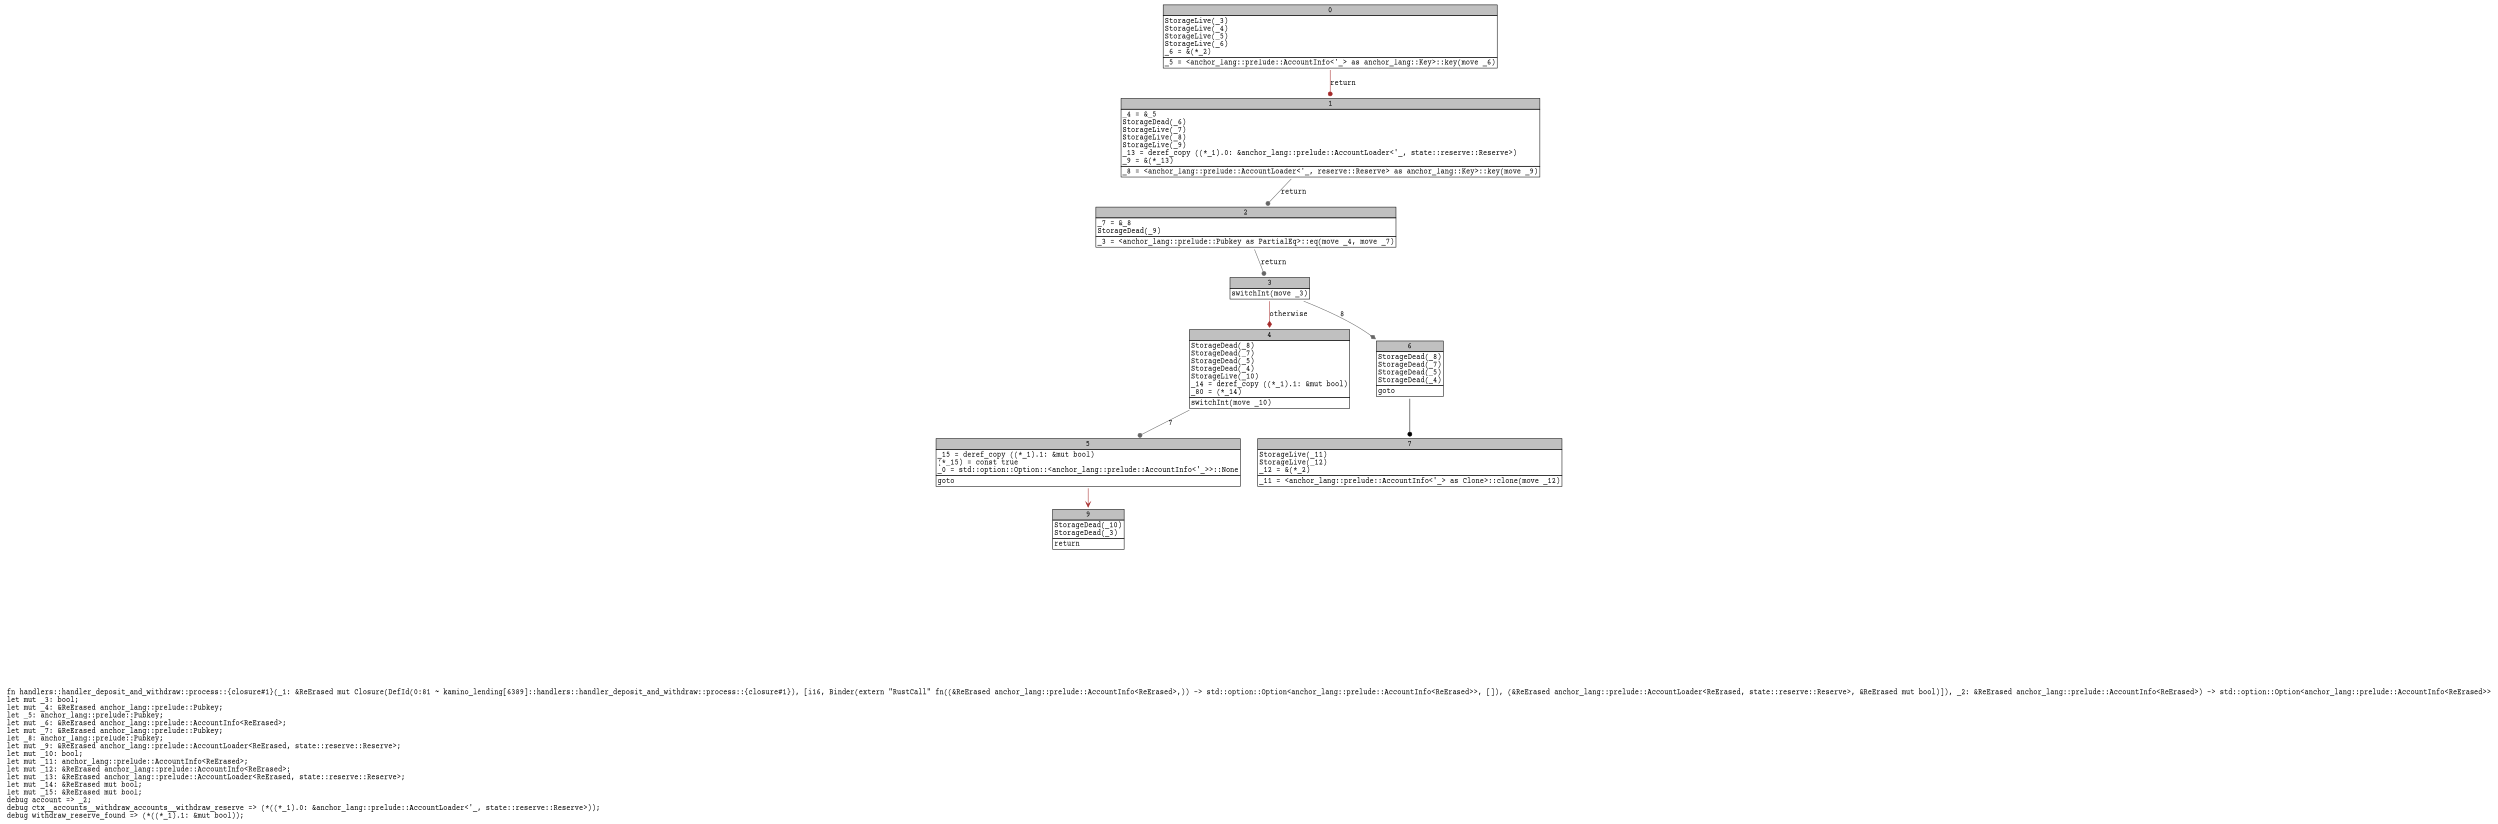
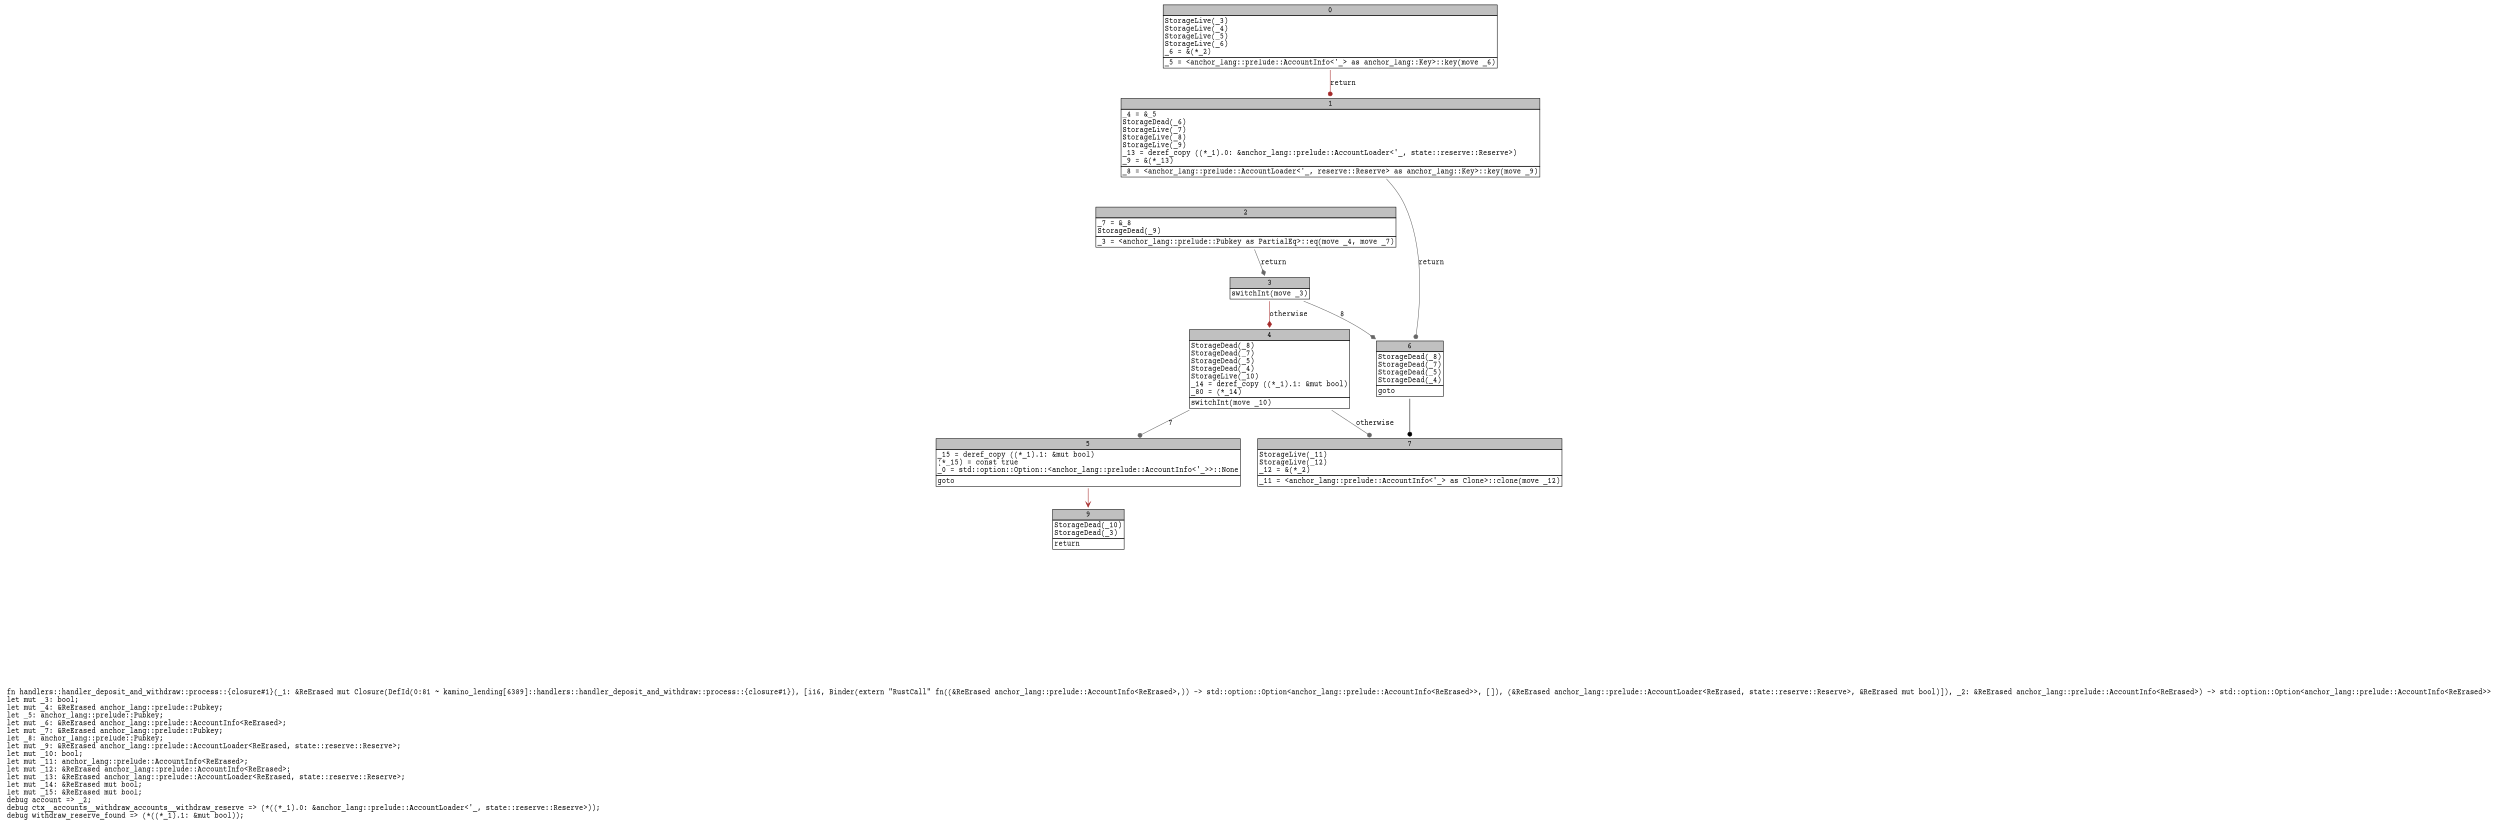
(1280, 190) -> (1418, 253)
(1259, 260) -> (1259, 260)
none -> (1350, 422)
